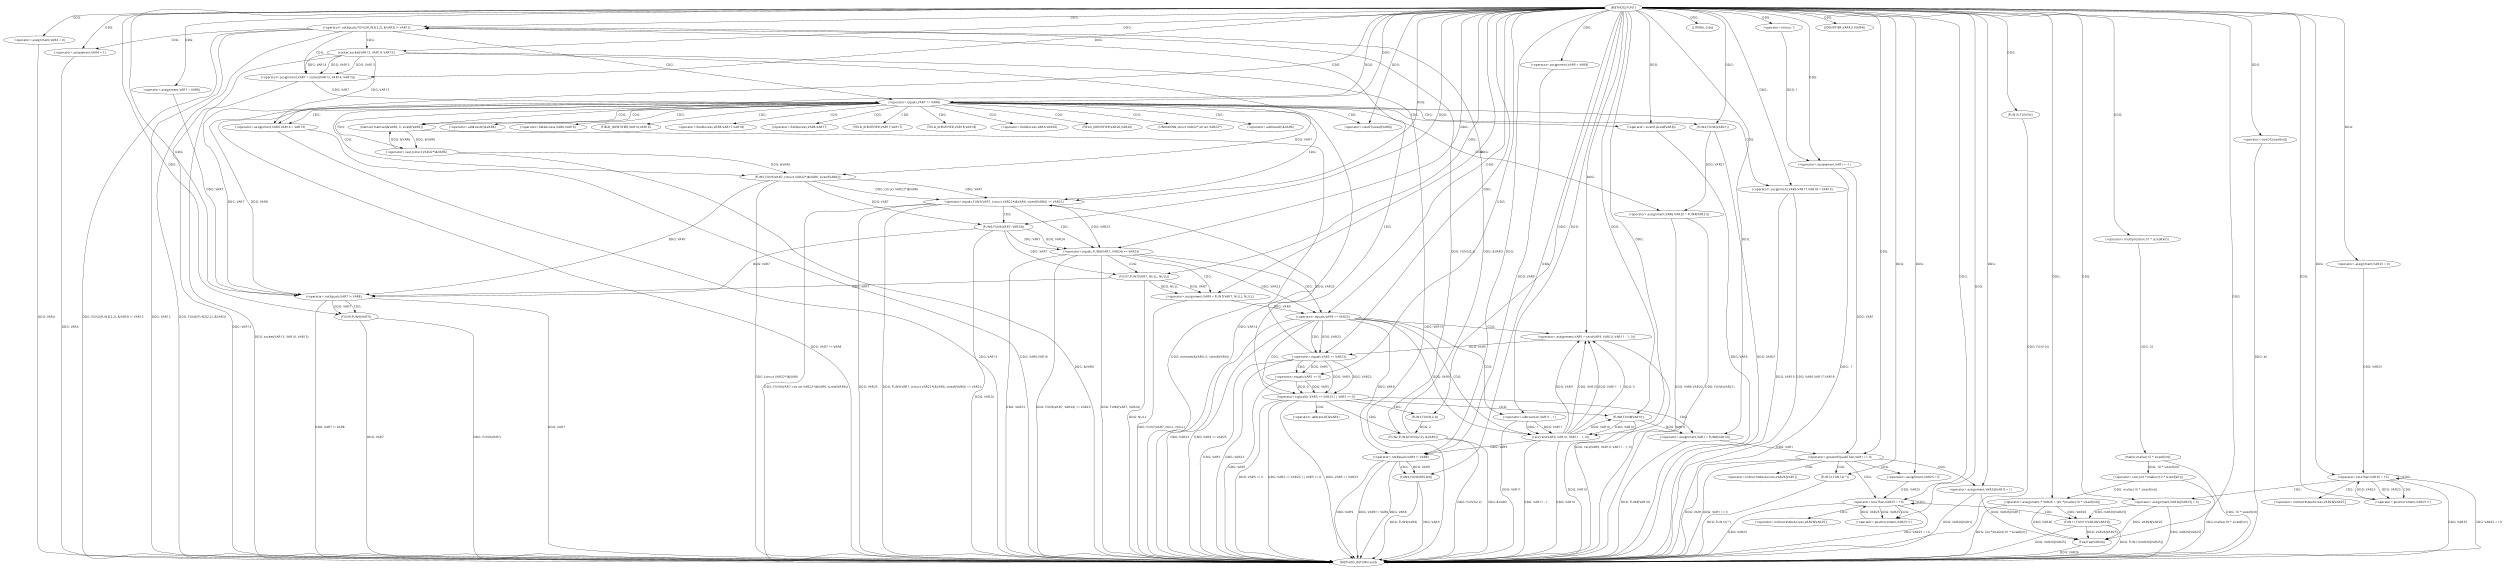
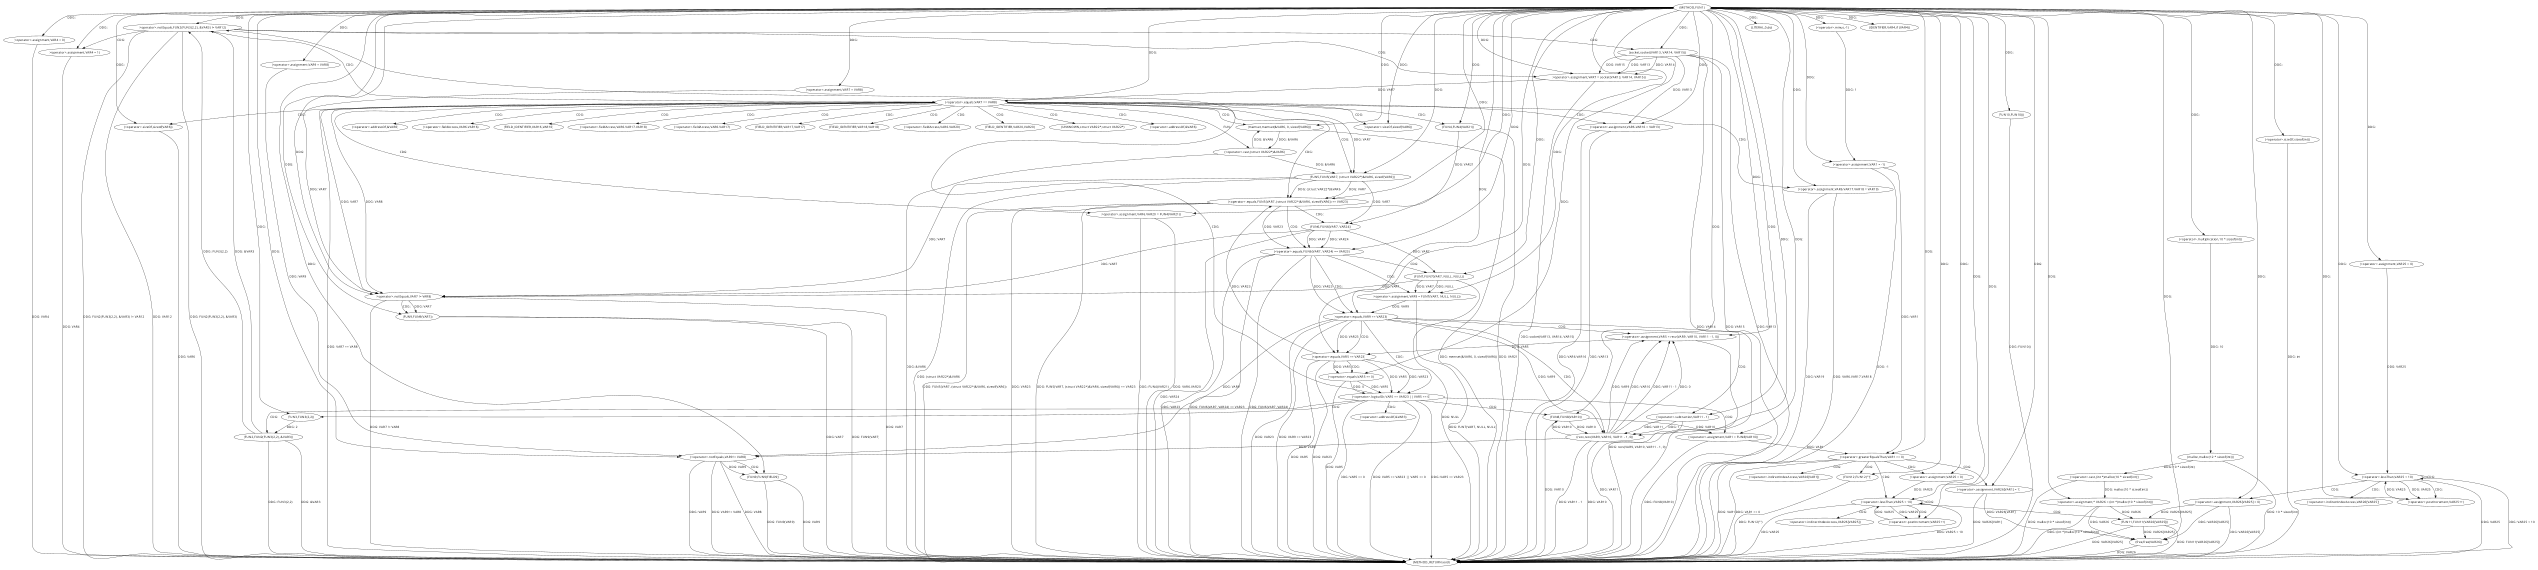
none -> (1462, 16)
